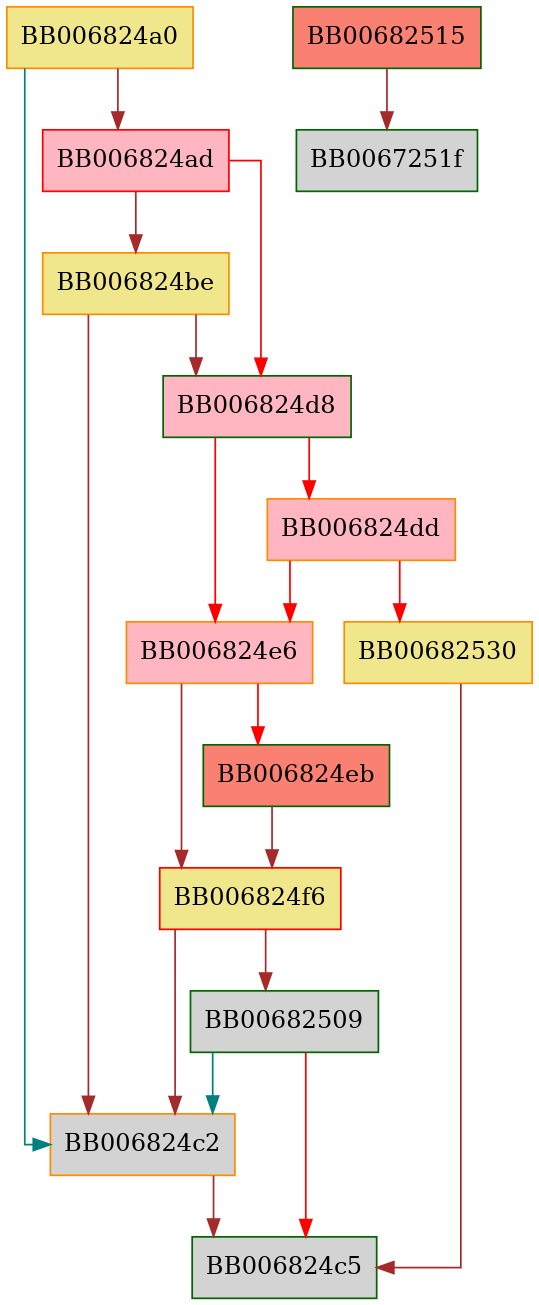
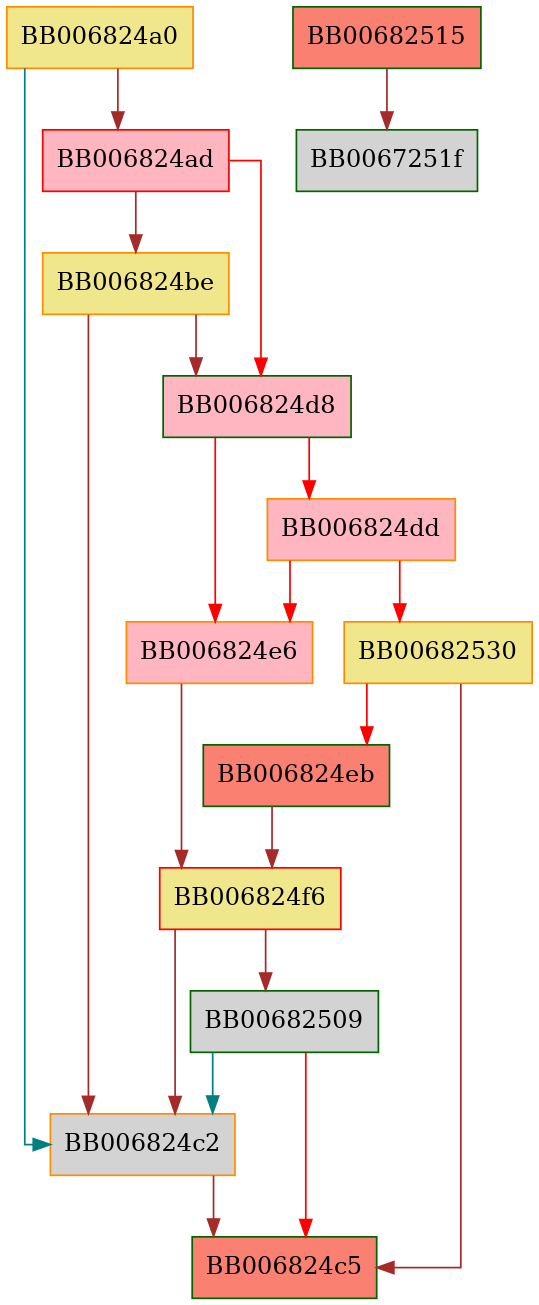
(258, 705) -> (367, 705)
(284, 1268) -> (284, 1268)
